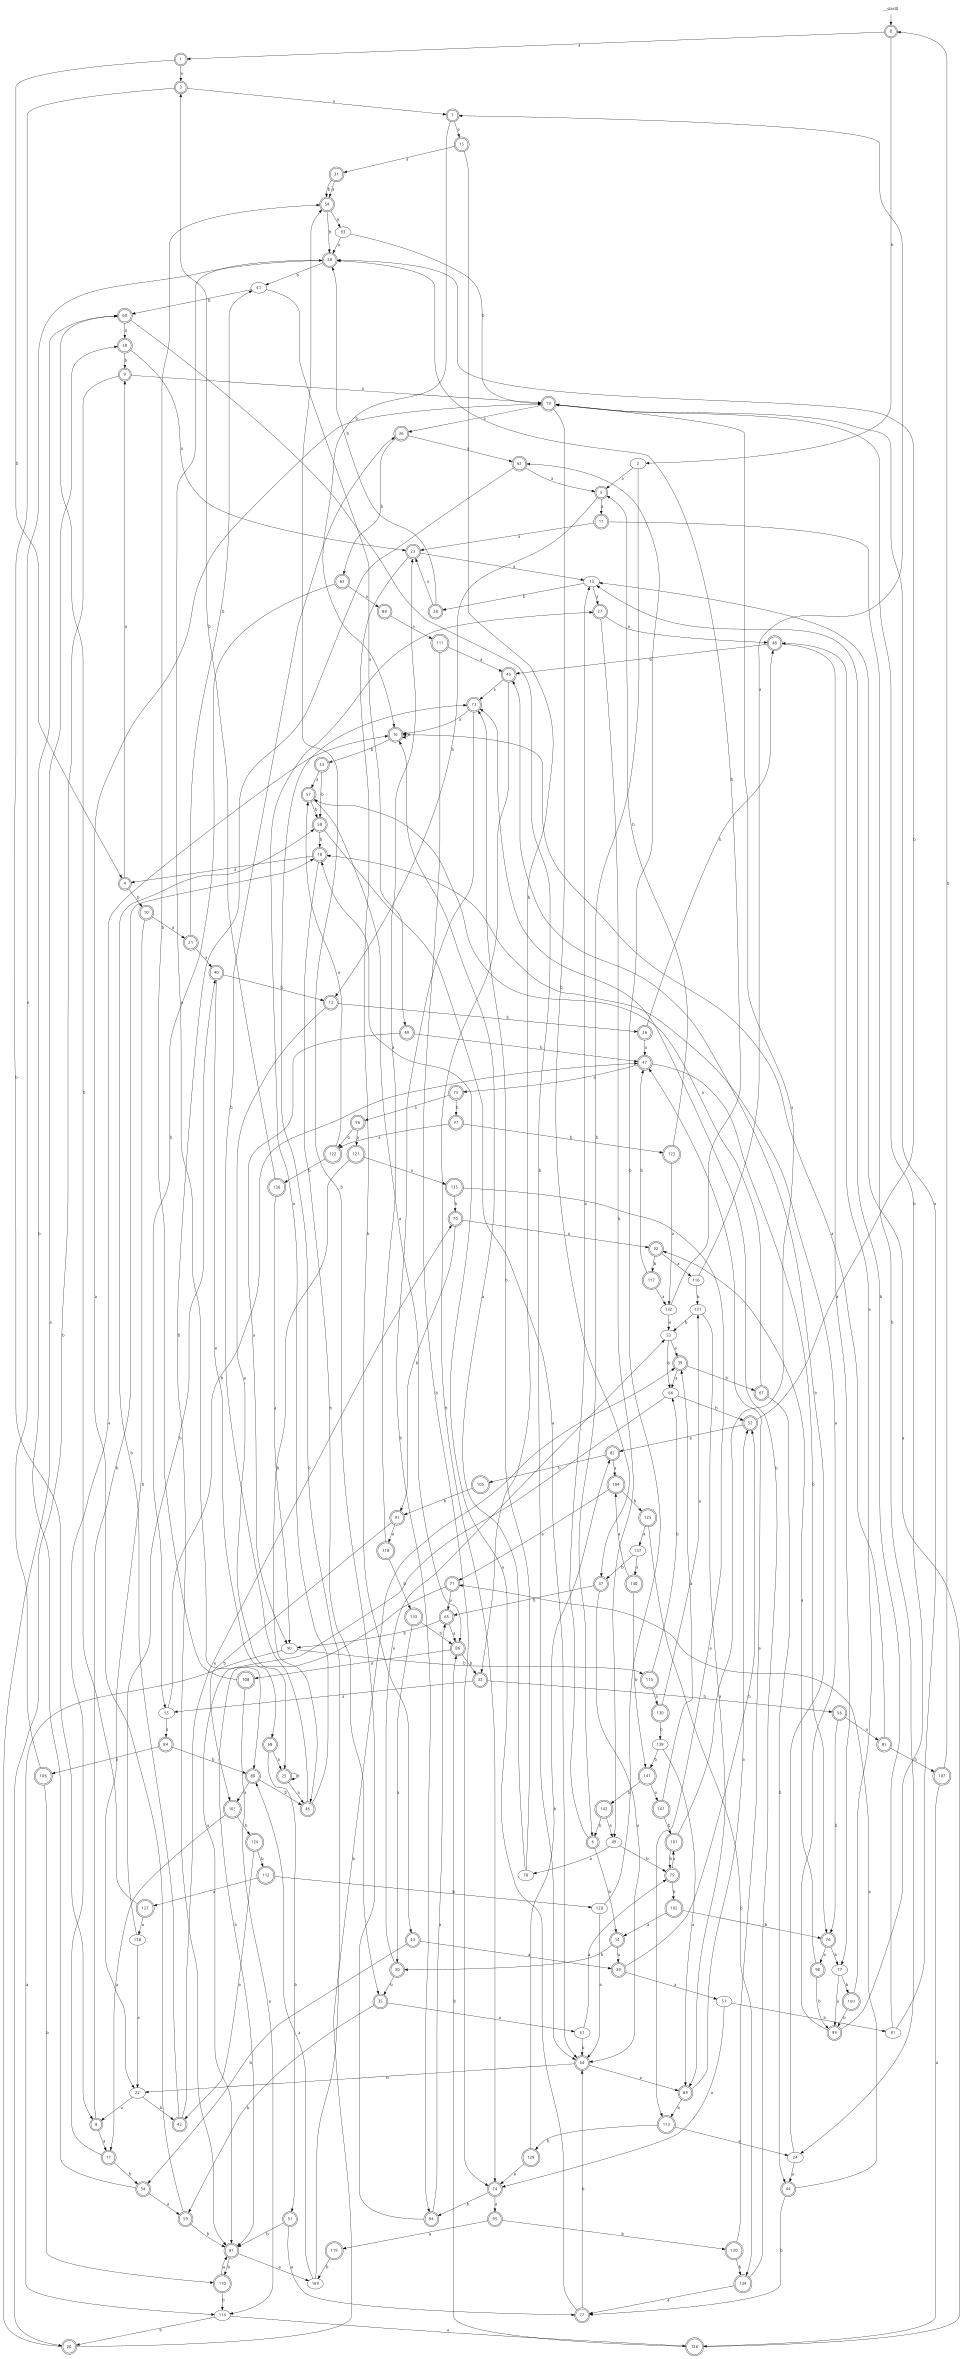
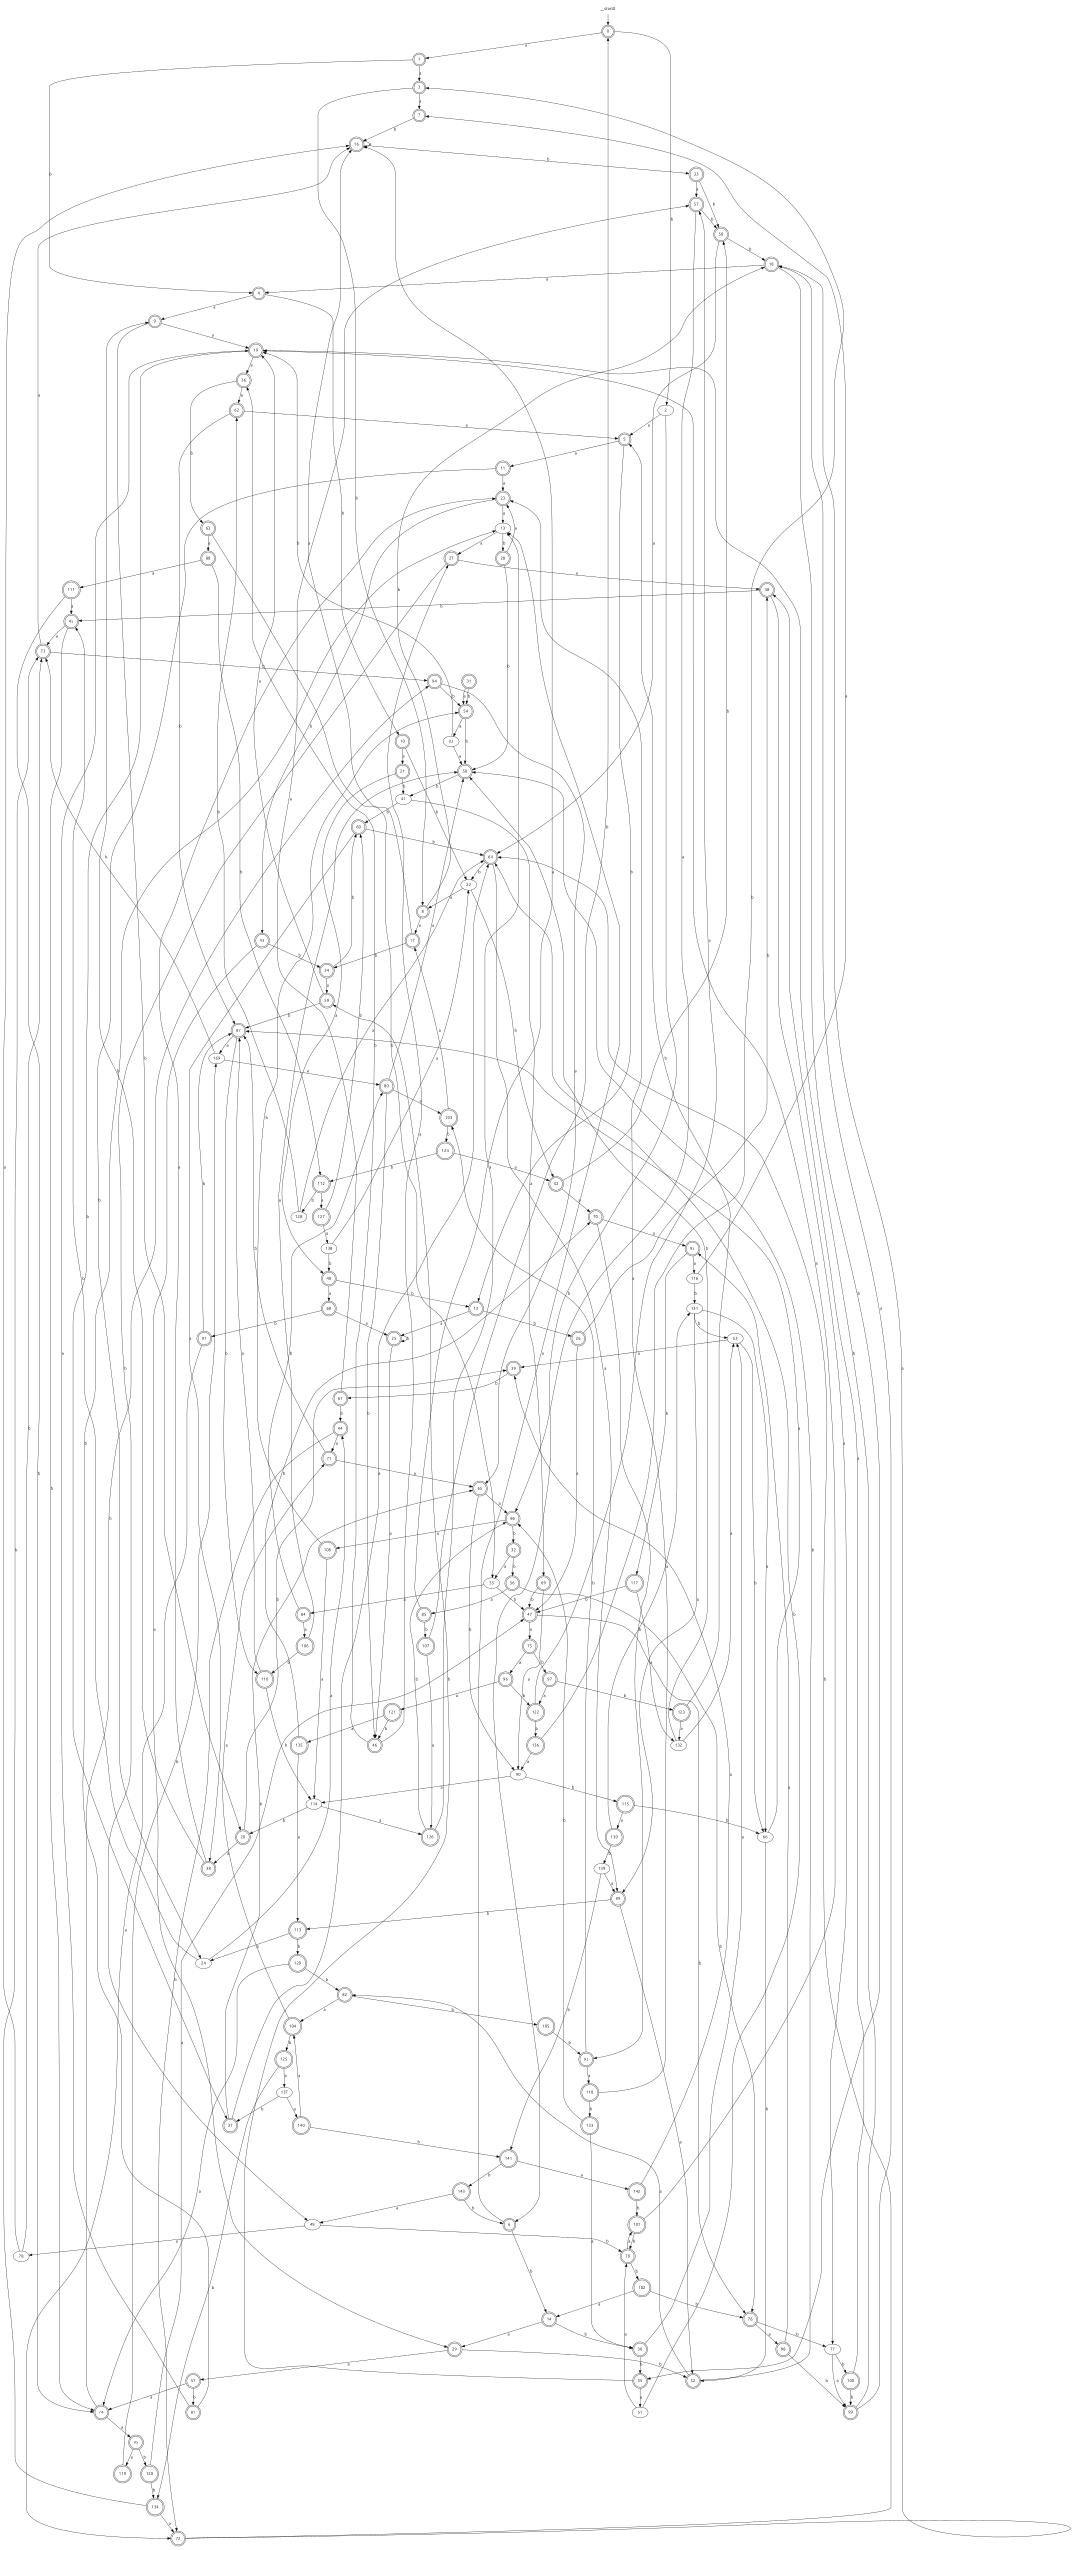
(462, 144) -> none
none -> (240, 873)
(179, 980) -> (430, 931)
(675, 1377) -> (766, 1554)
(724, 2001) -> (193, 2381)
(893, 2033) -> (193, 2412)
